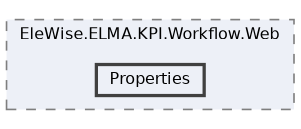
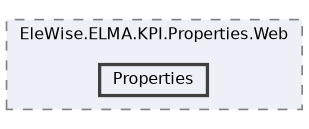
(150, 35) -> (154, 35)
